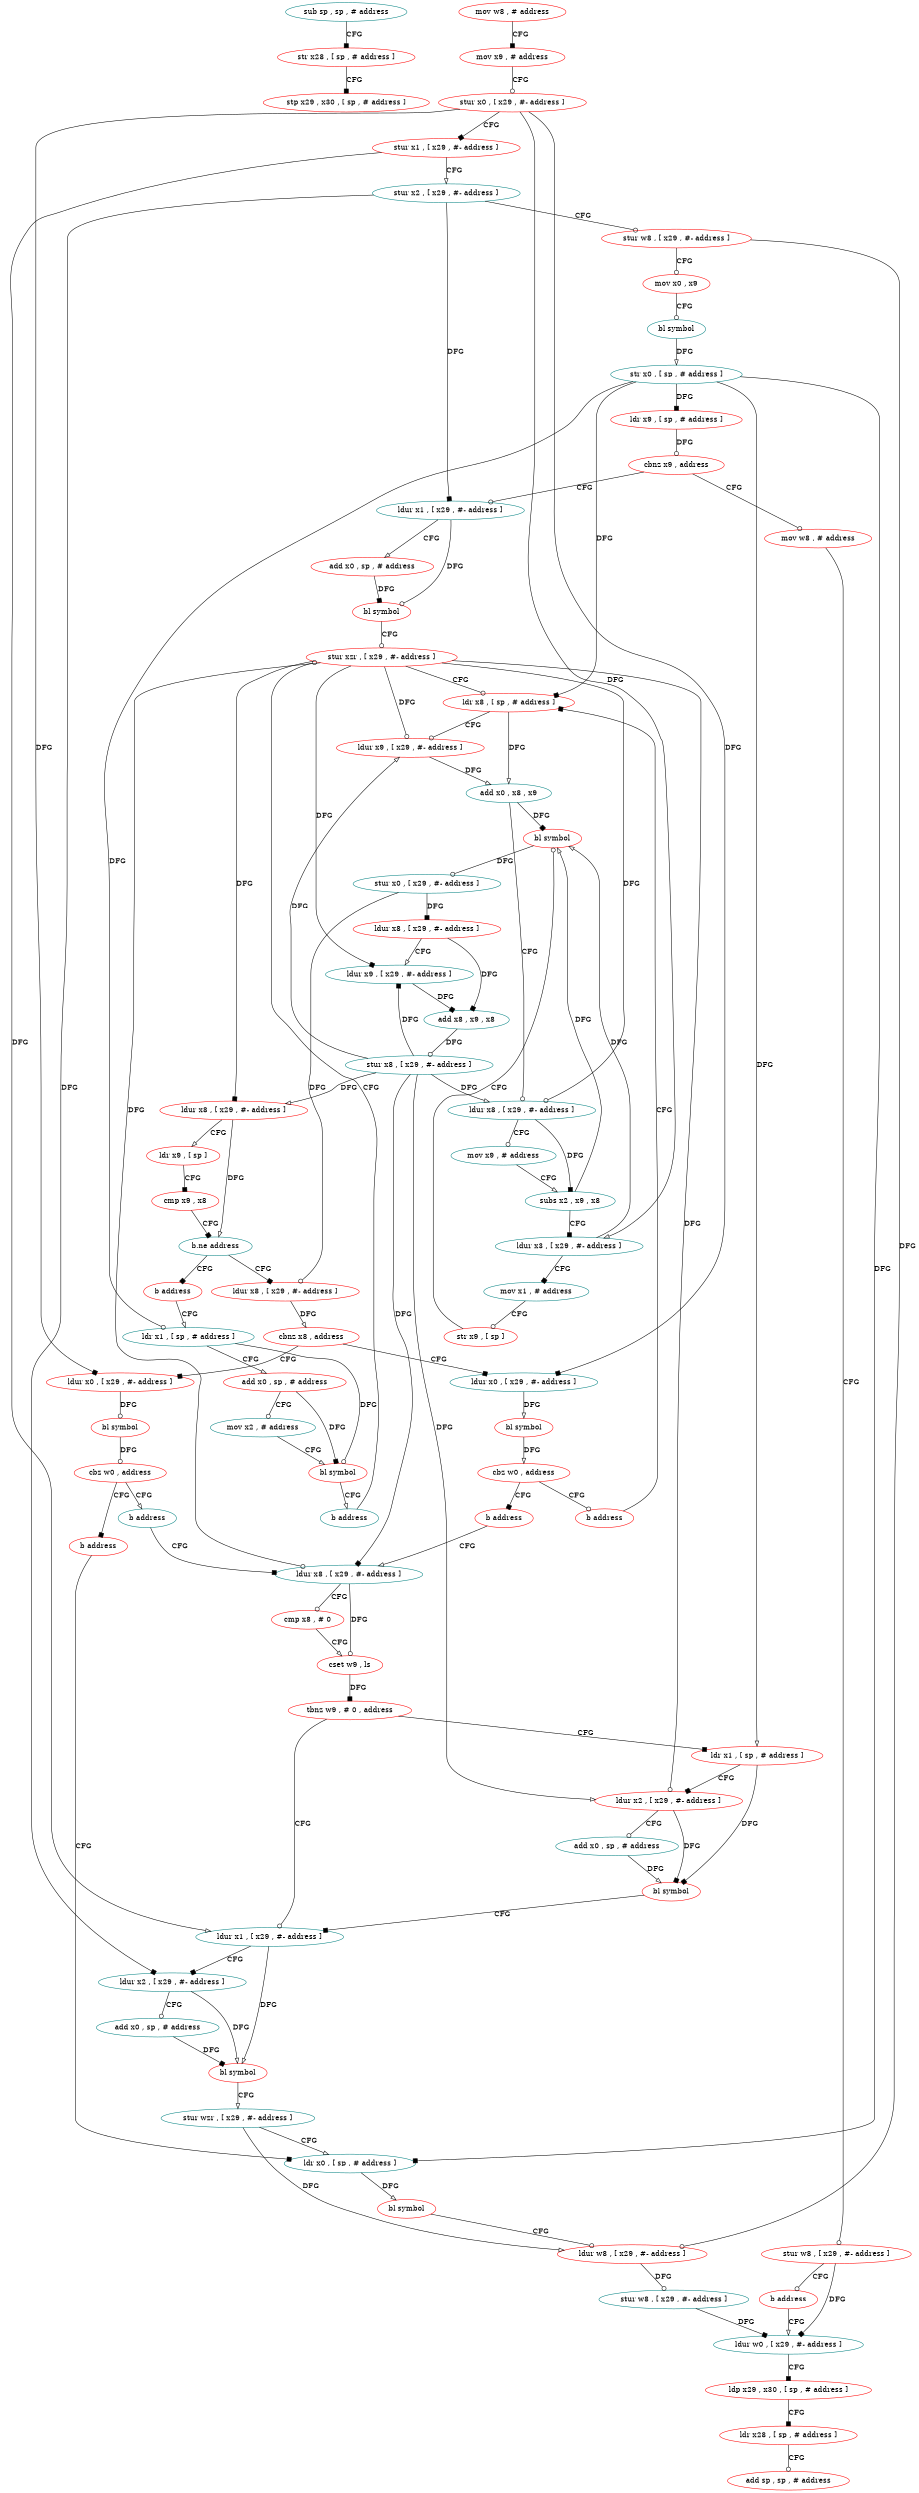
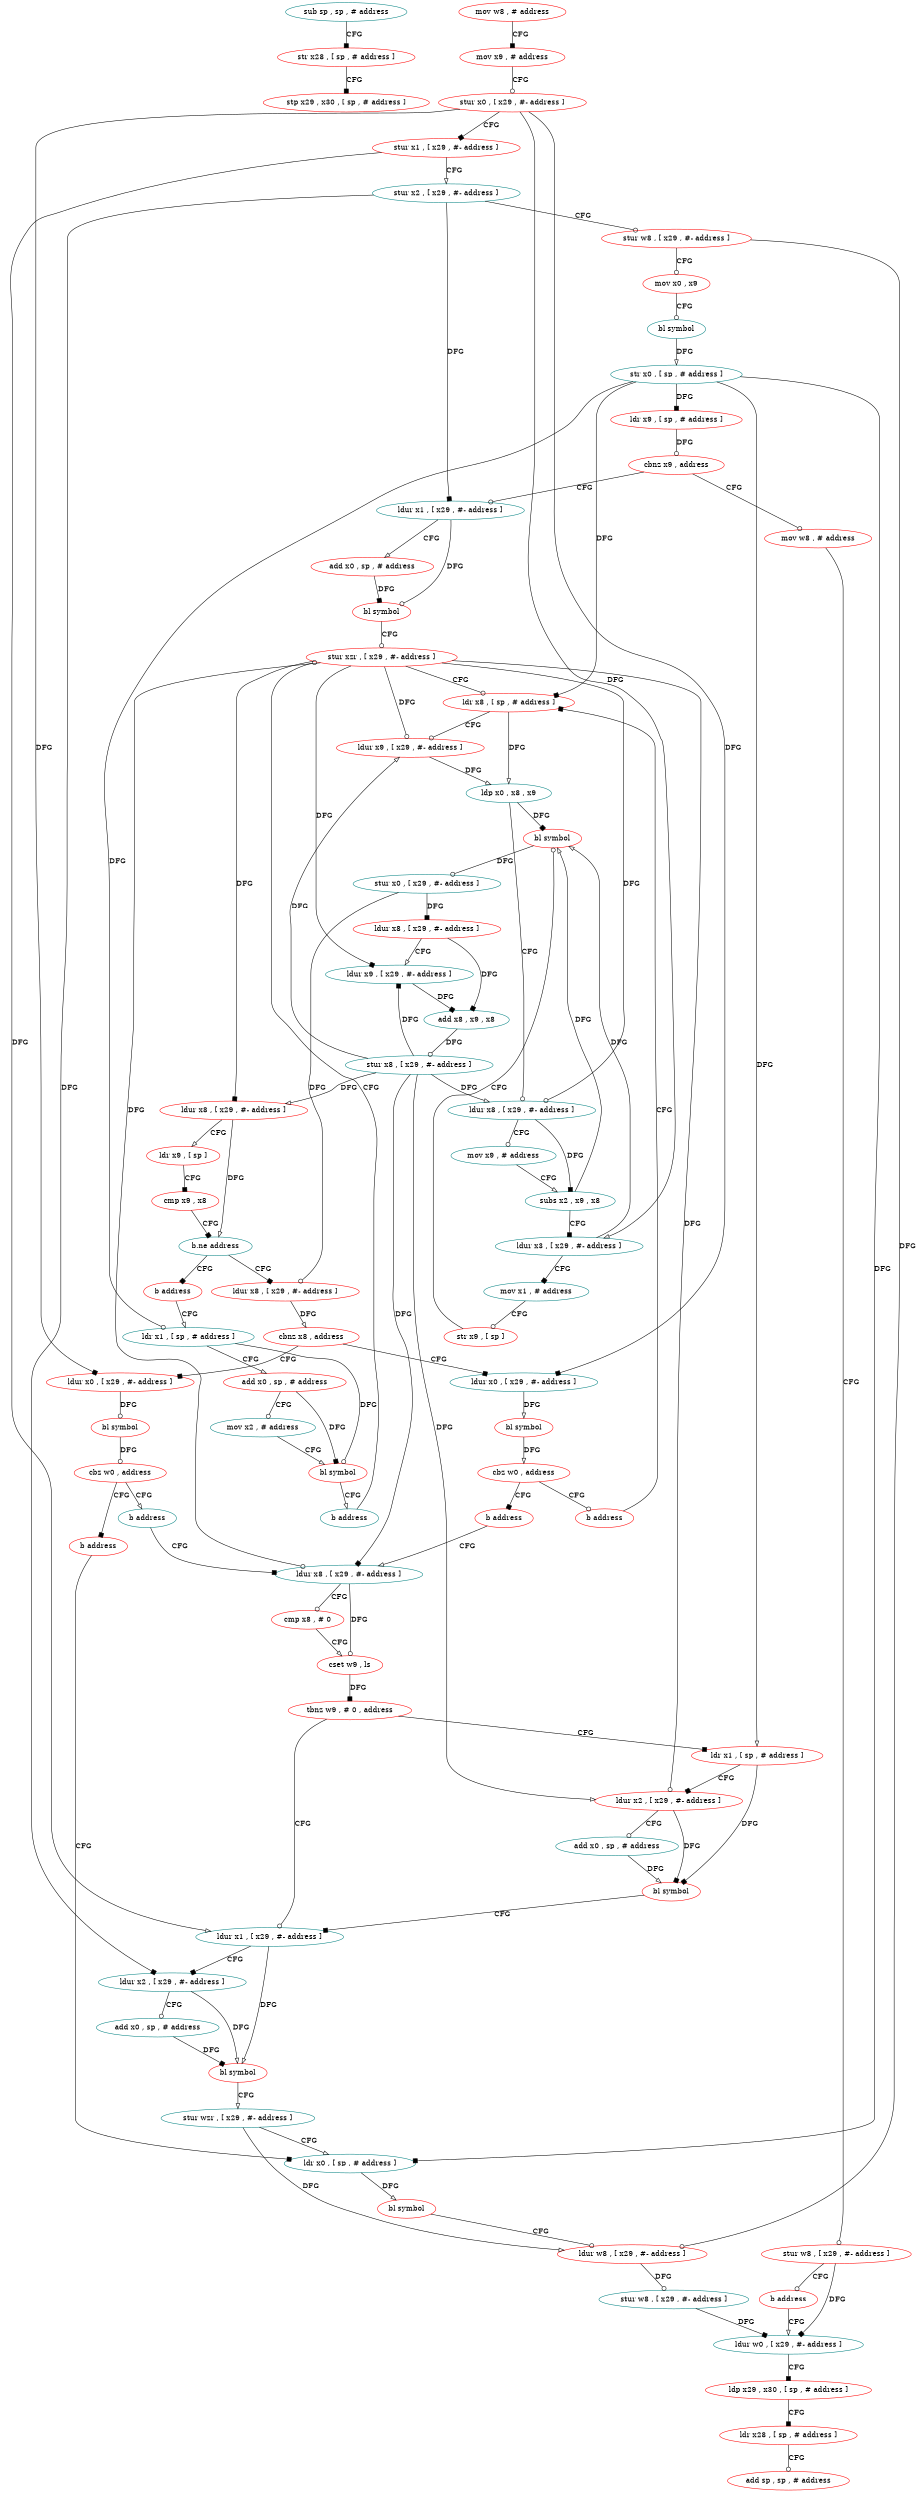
(509, 793) -> (509, 793)
